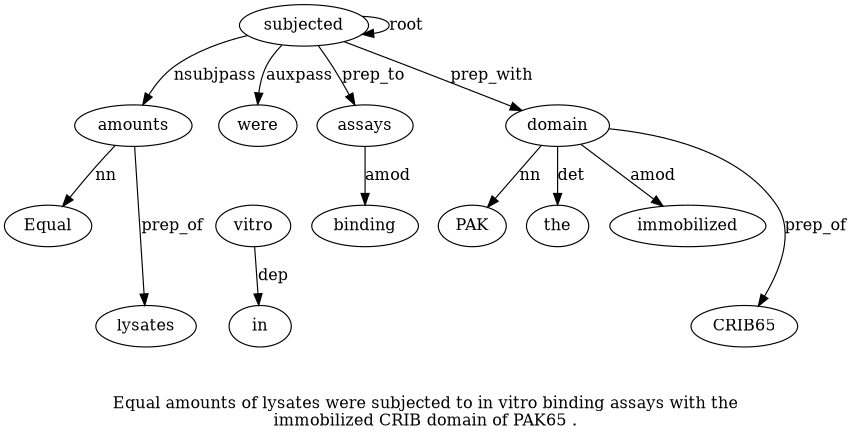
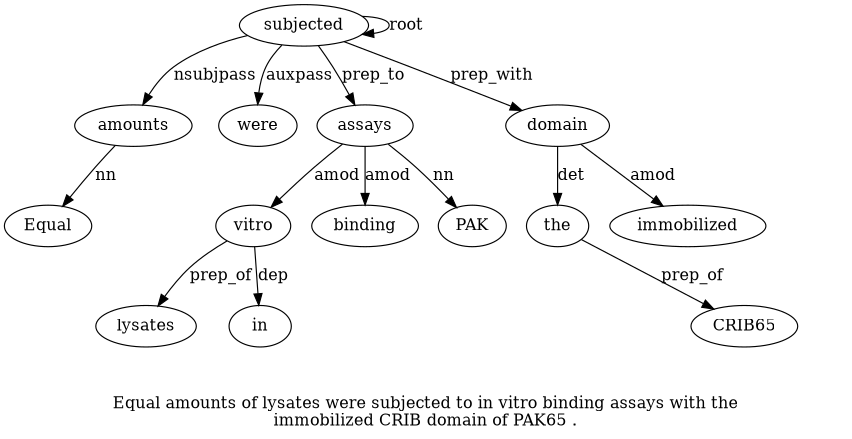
none -> (310, 171)
(518, 172) -> (419, 170)
(744, 172) -> (642, 272)
(139, 220) -> (193, 265)
